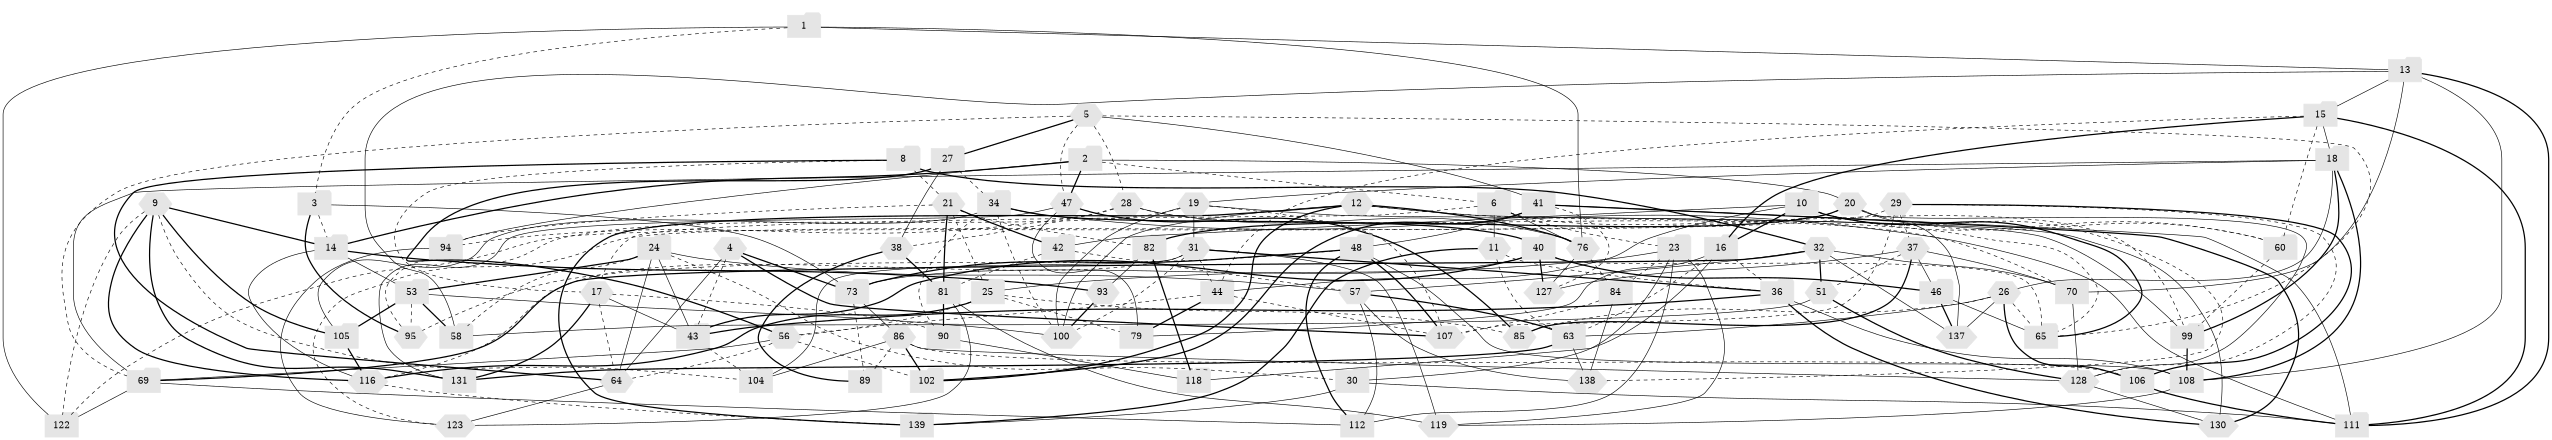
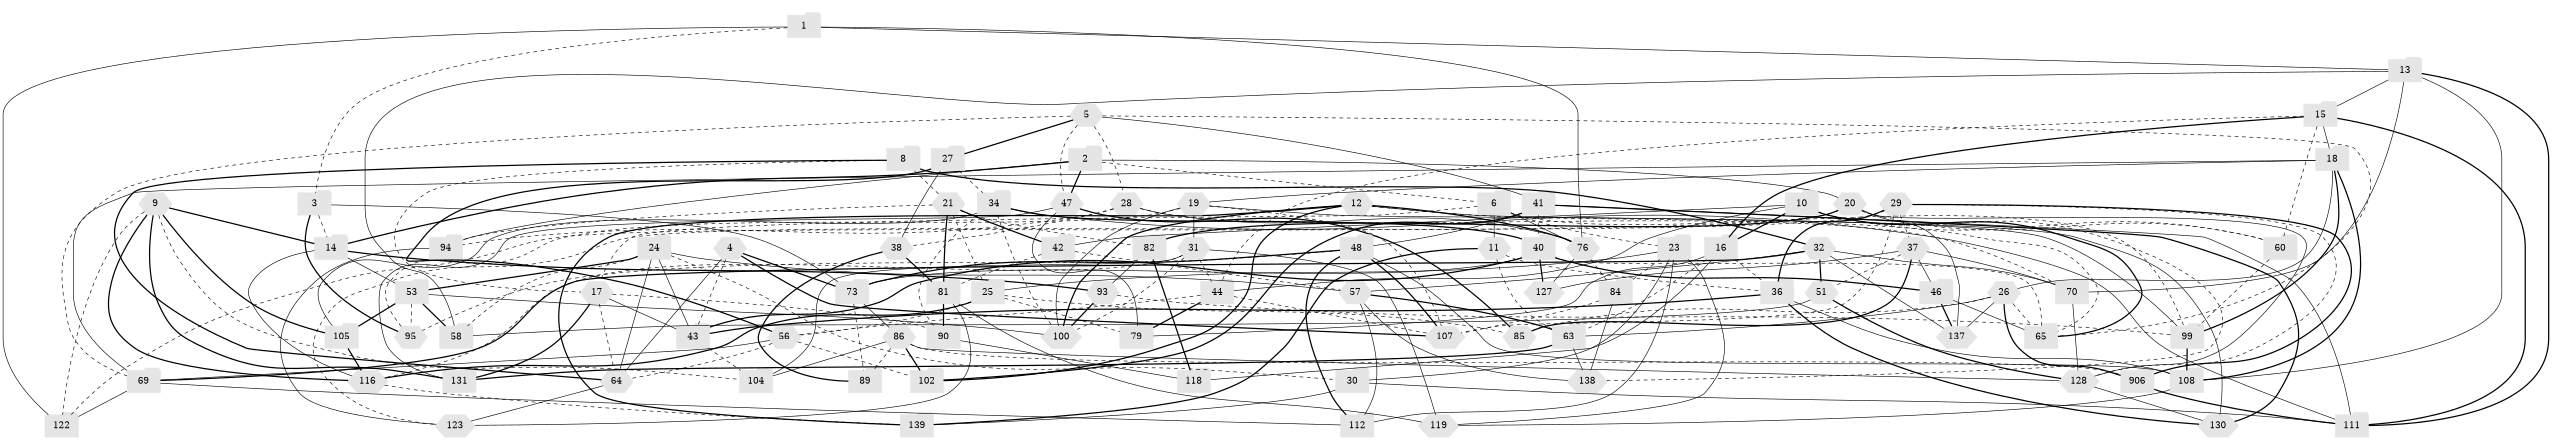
(1609, 246) -> (1539, 226)
(1111, 252) -> (1111, 252)
(1512, 272) -> (1809, 228)
none -> (1407, 314)
(2137, 382) -> (2137, 382)
